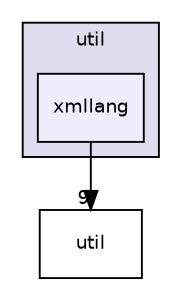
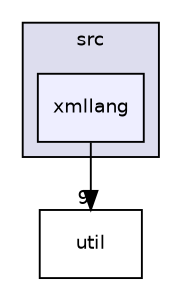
(91, 41) -> (91, 41)
